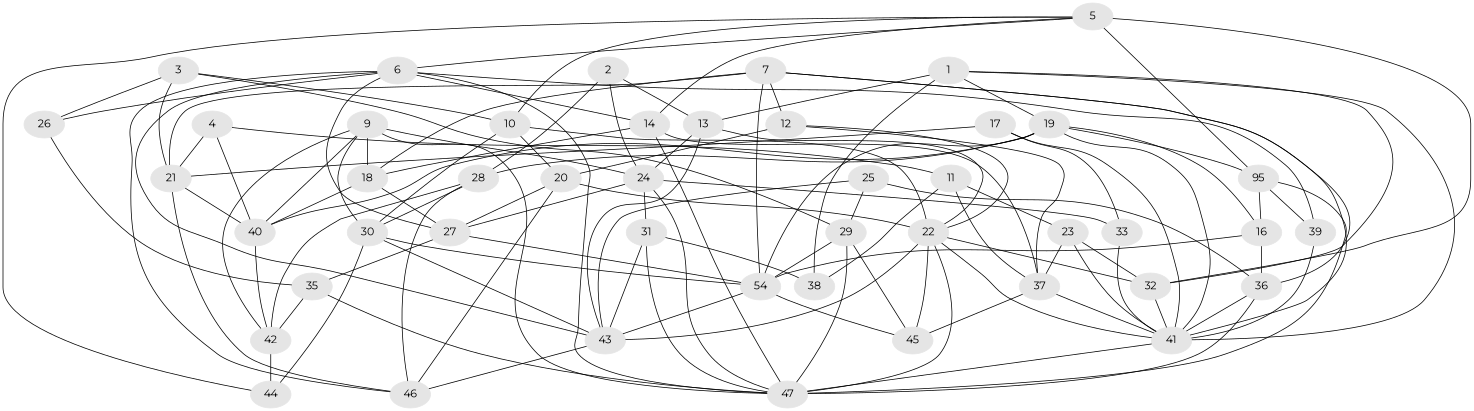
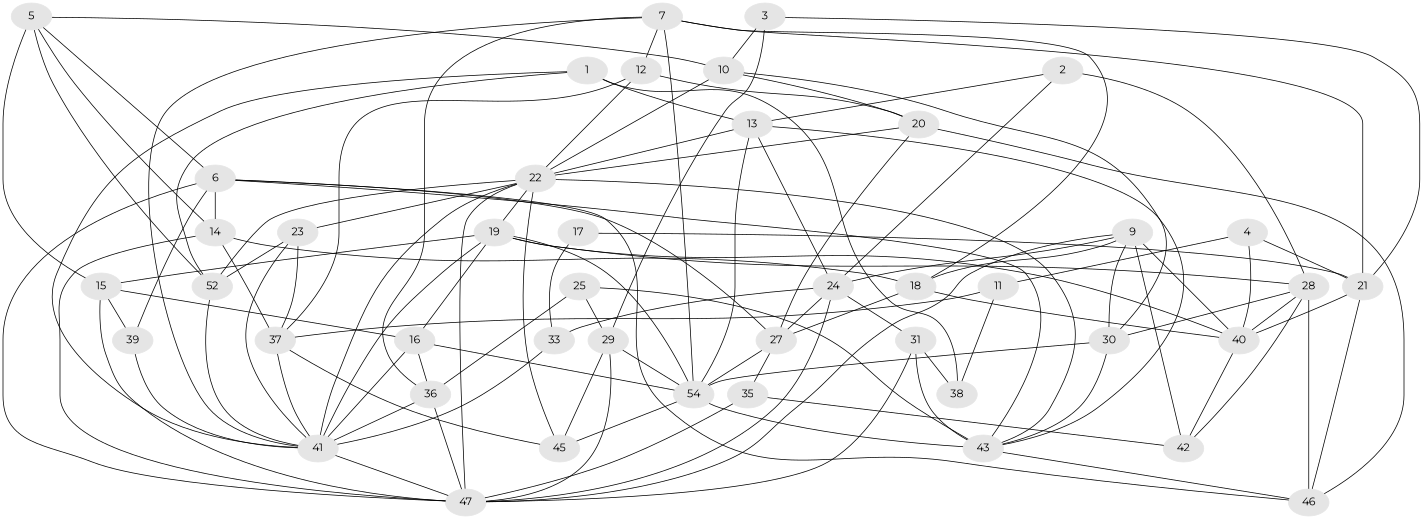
(999, 97) -> (514, 206)
(44, 124) -> none
(1258, 178) -> (101, 286)
(1140, 192) -> (365, 397)
(1031, 215) -> (417, 205)
none -> (735, 269)
(1150, 286) -> (212, 286)
none -> (1274, 314)
(271, 394) -> none
